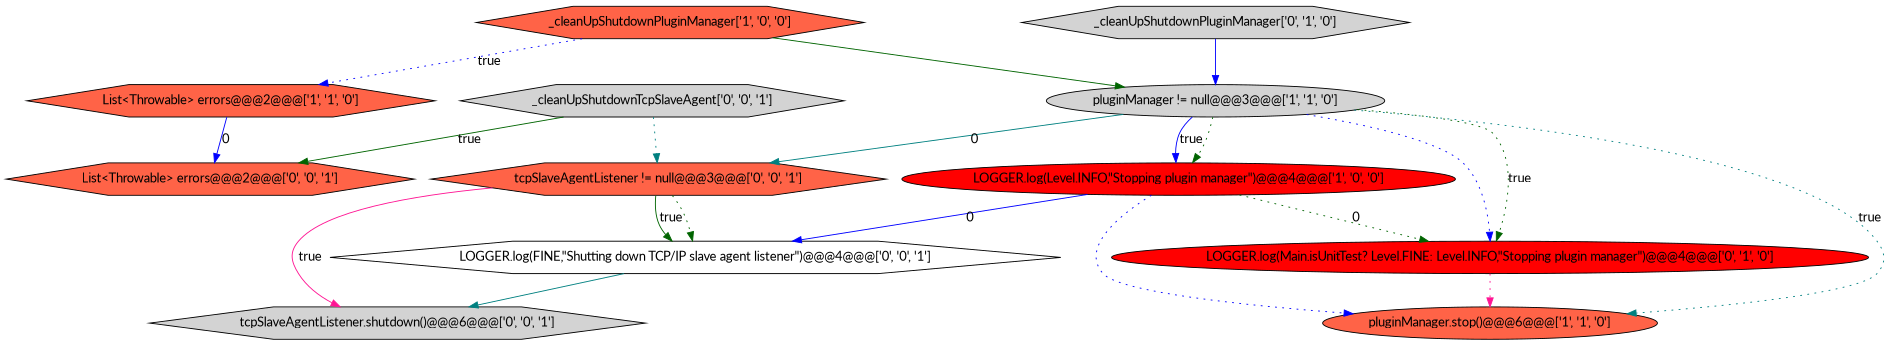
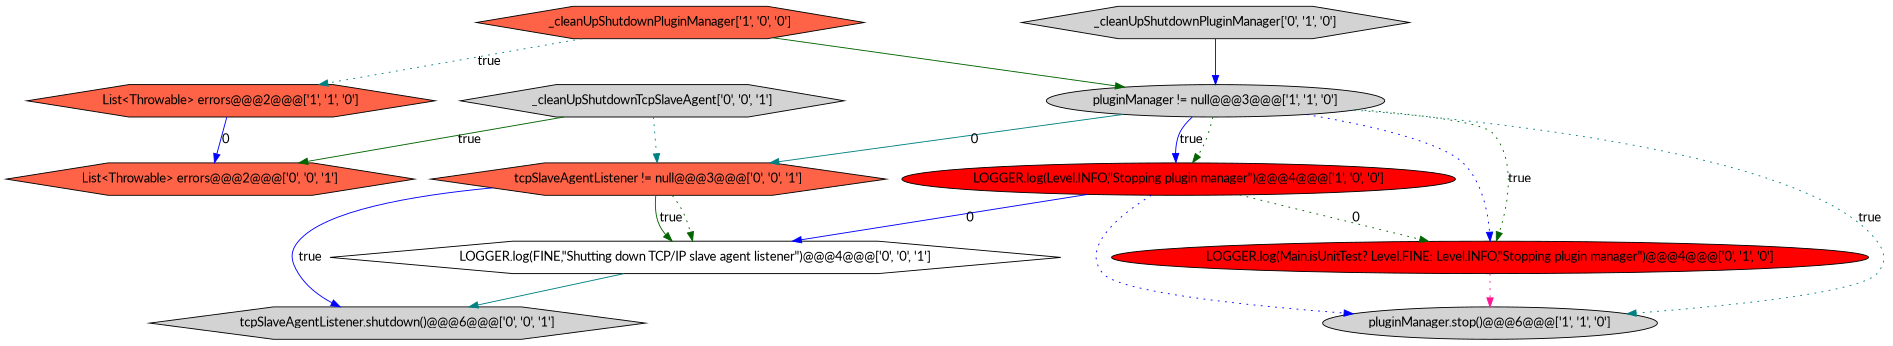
(455, 61) -> (455, 61)
(353, 212) -> (353, 212)
(1490, 323) -> (1490, 323)
